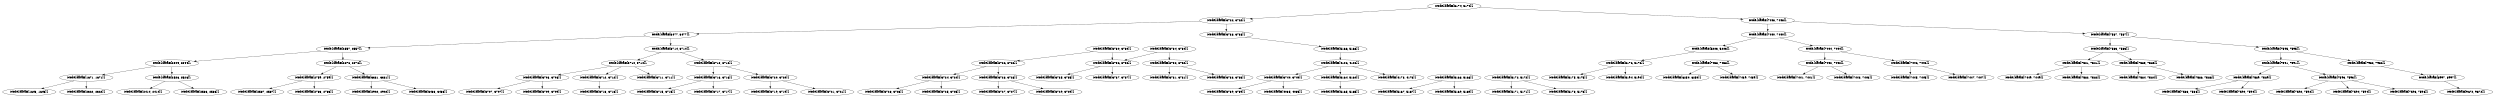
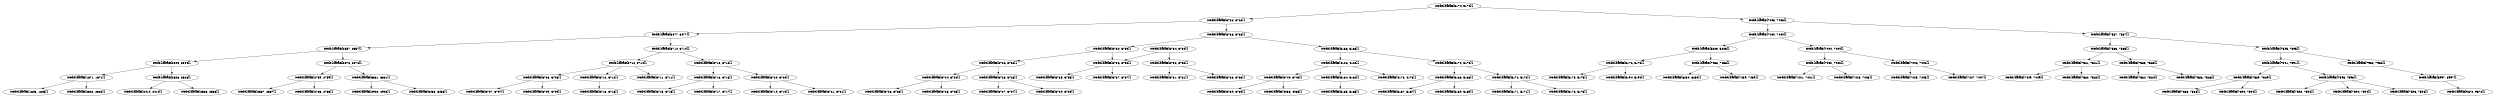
none -> (1170, 42)
none -> (1711, 55)
none -> (1454, 63)
